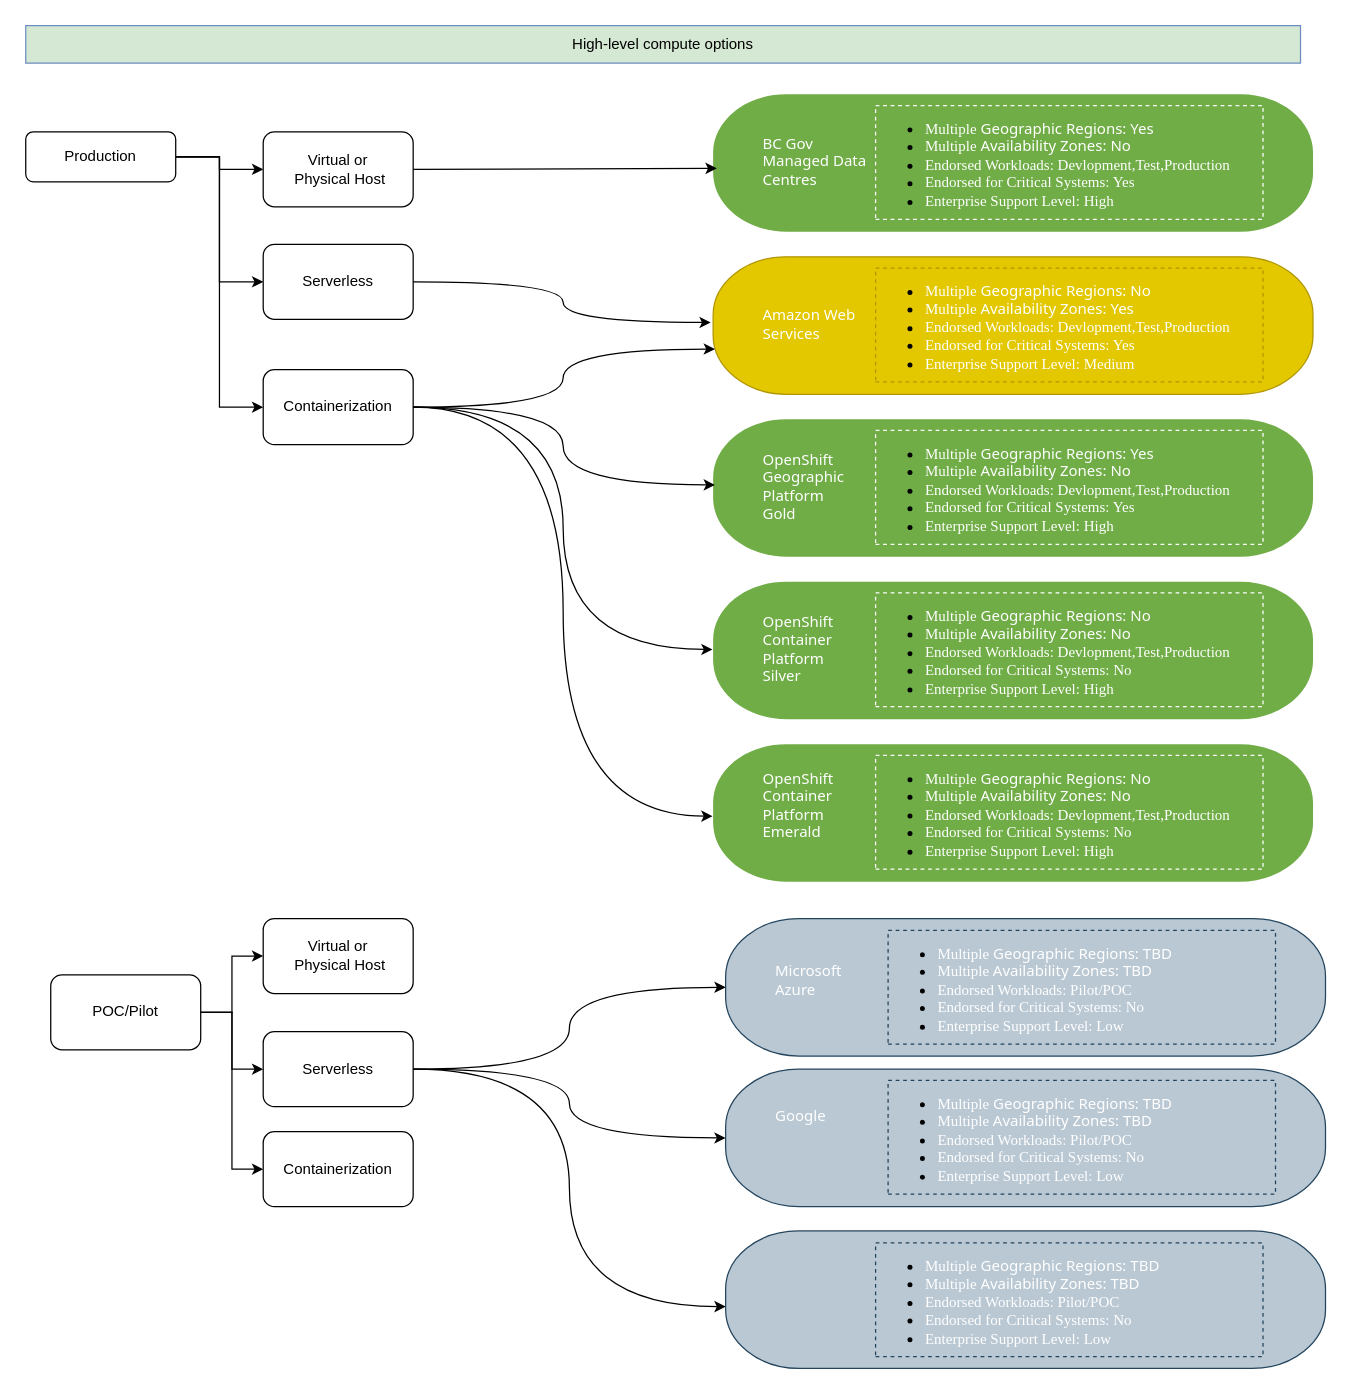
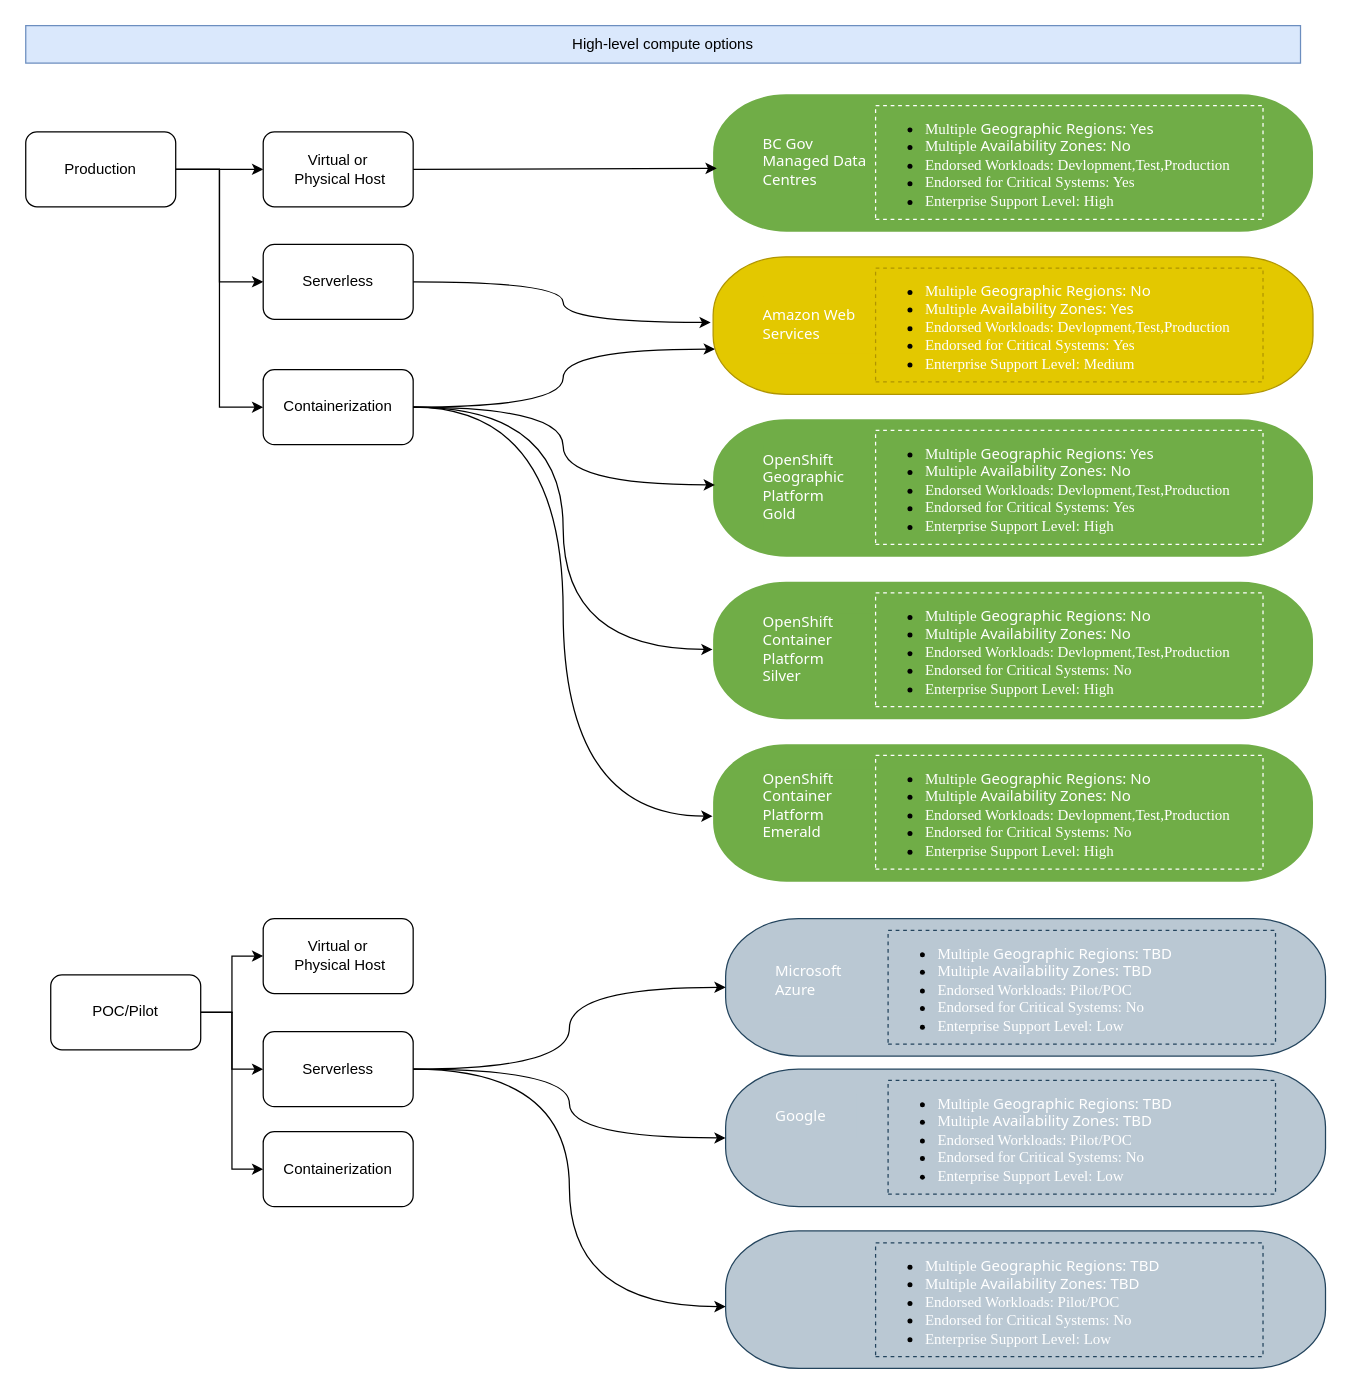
(663, 44) -> (663, 44)
(101, 157) -> (101, 169)
